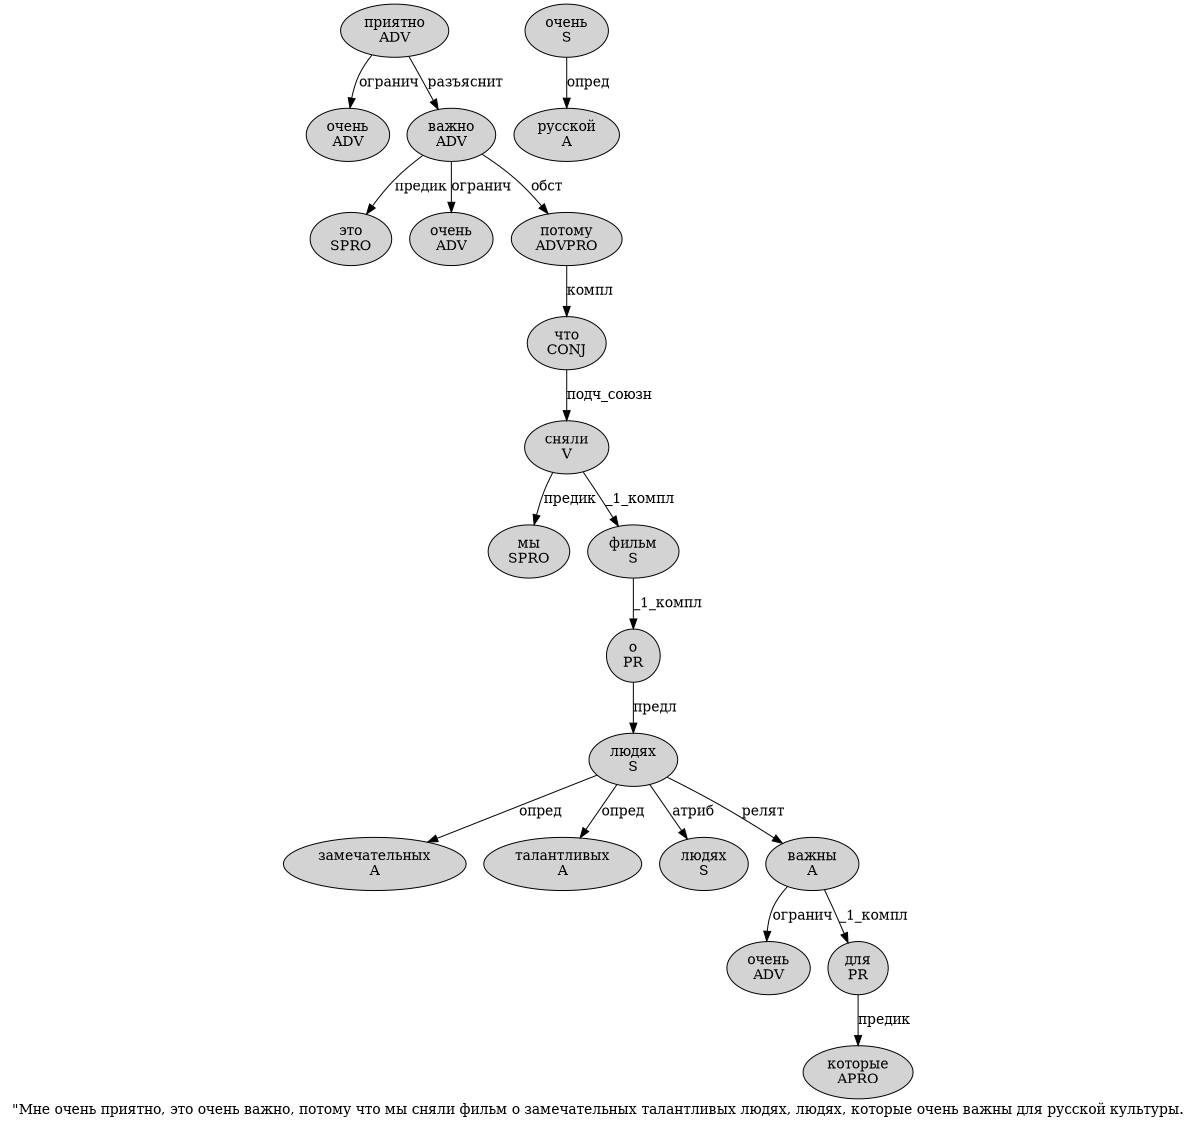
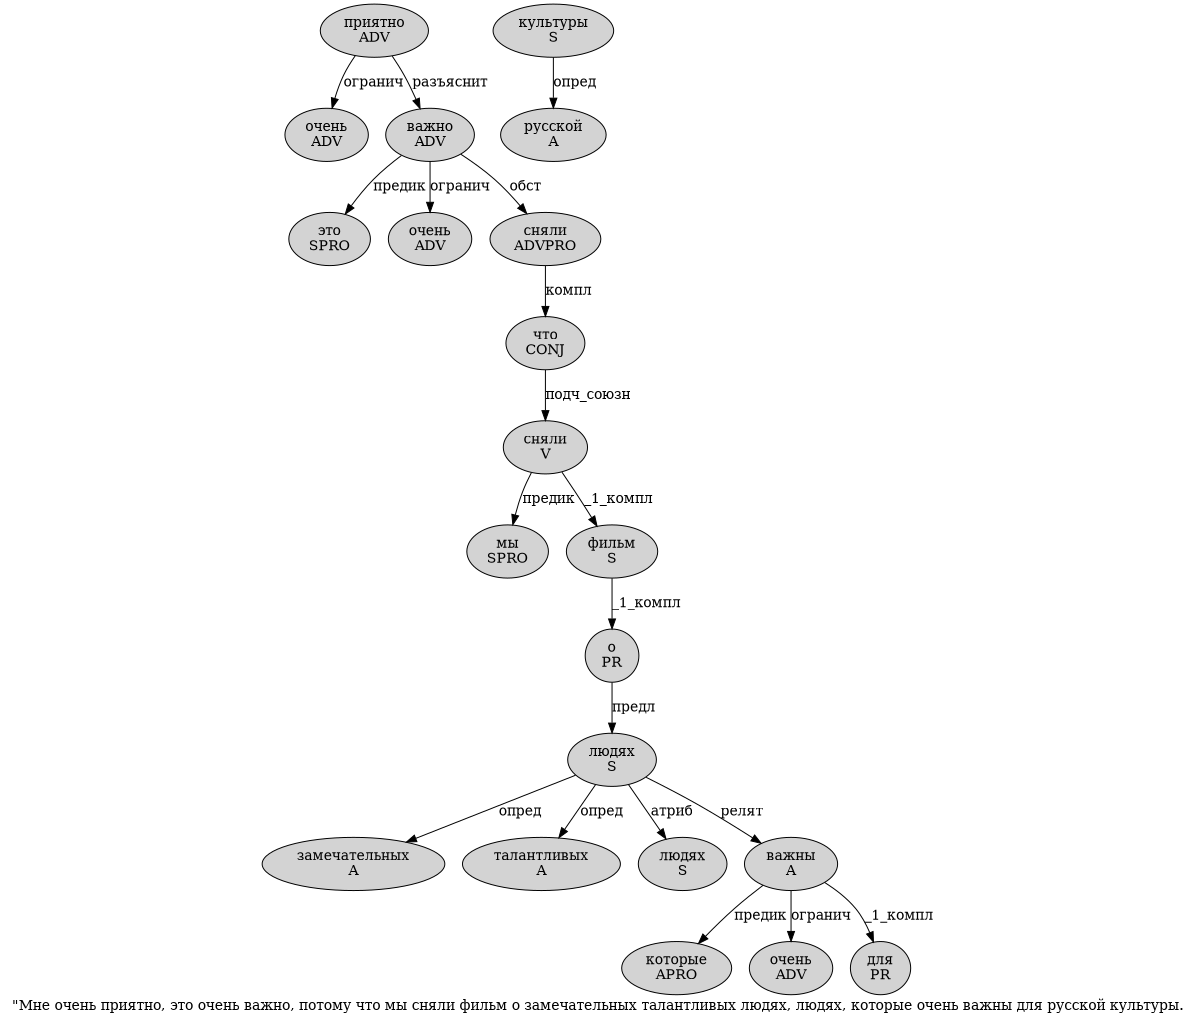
(567, 31) -> (553, 31)
(567, 239) -> (545, 239)
(858, 1015) -> (733, 910)
